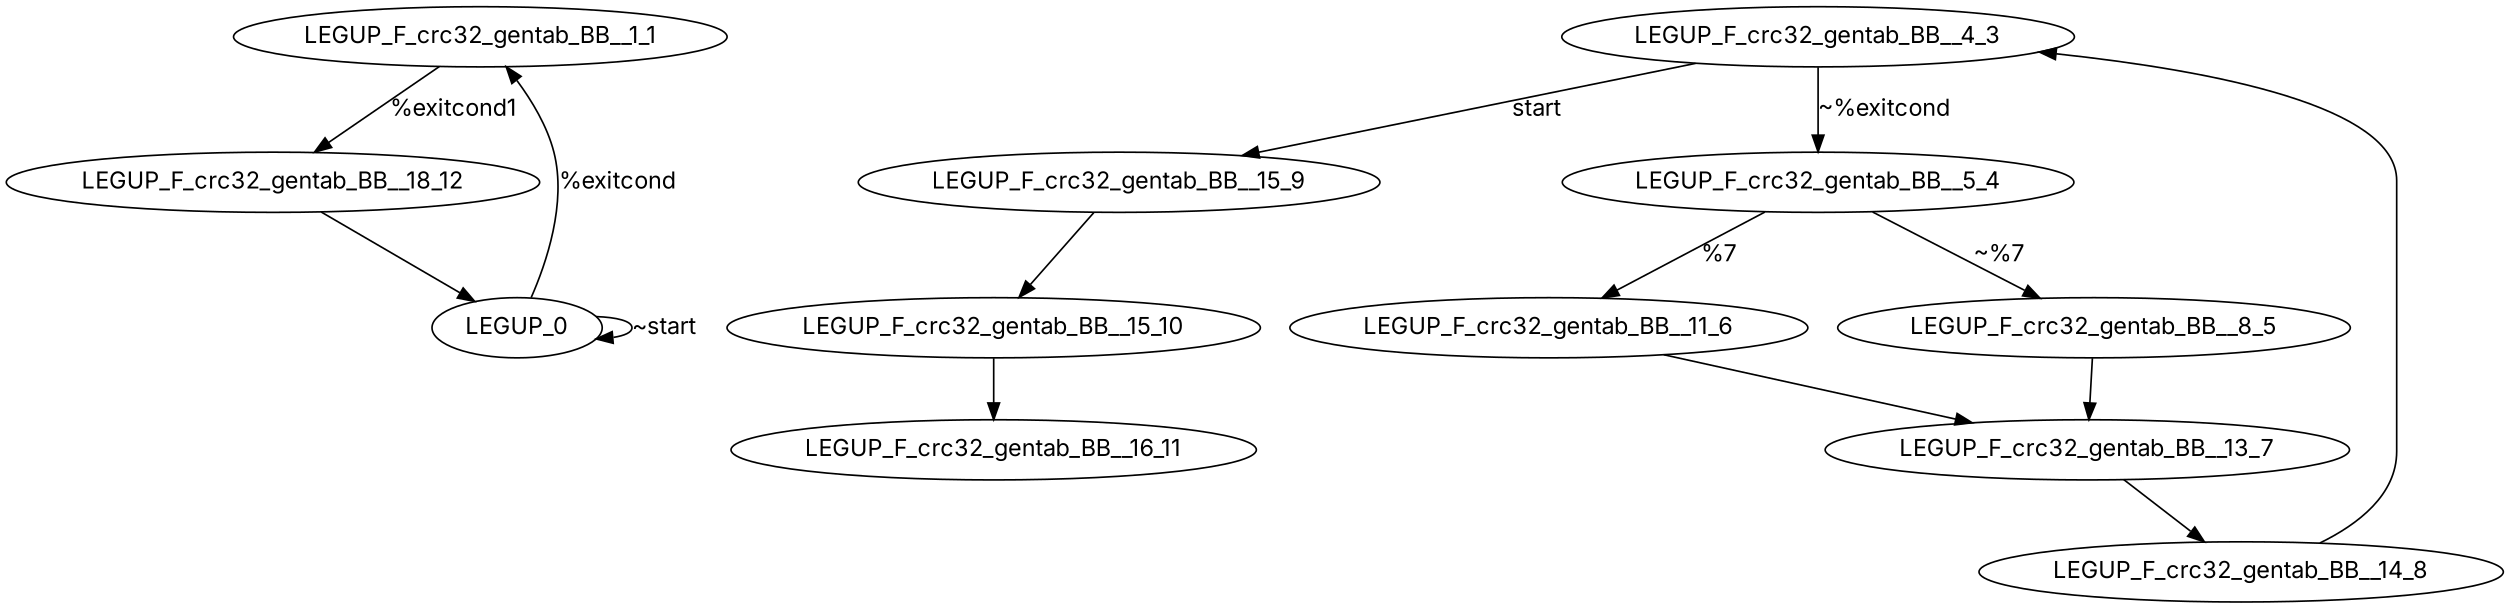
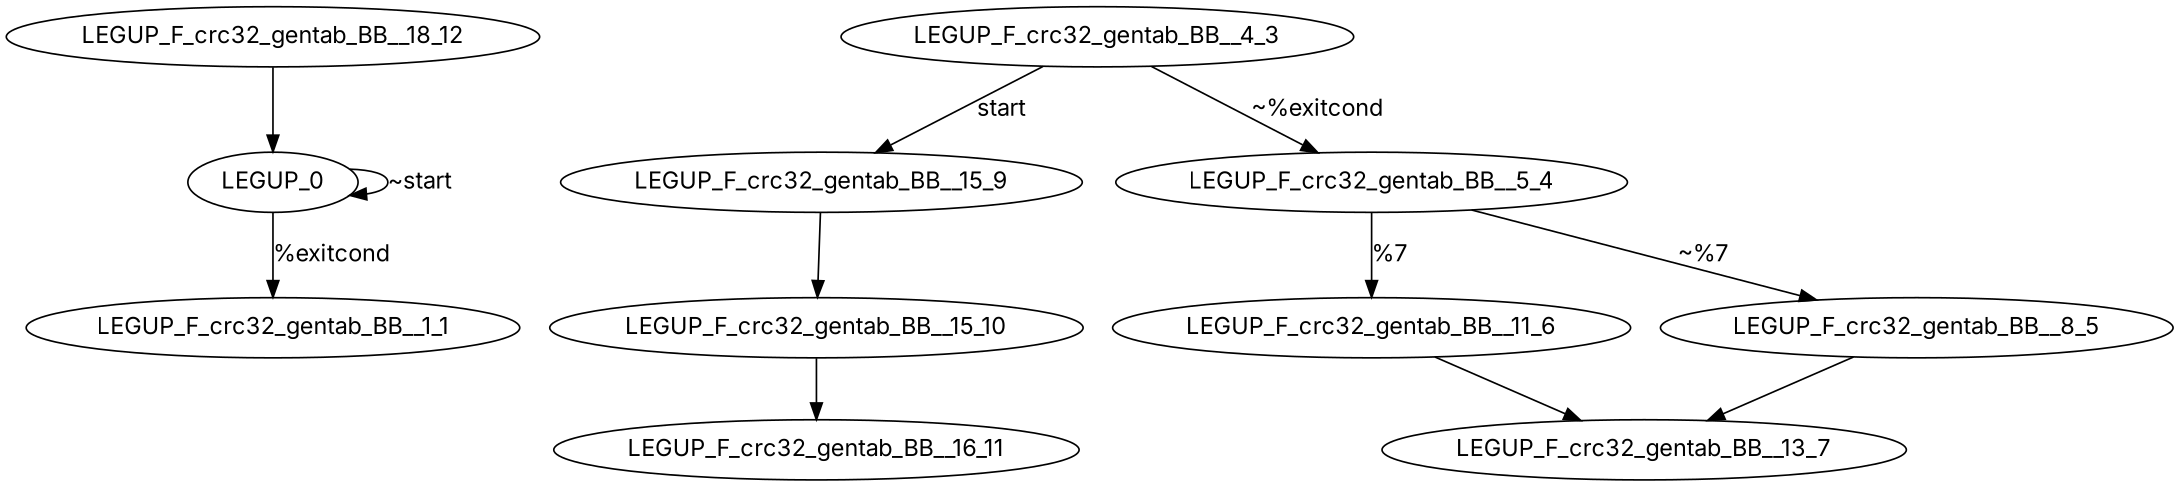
(384, 105) -> none
(2241, 572) -> none
